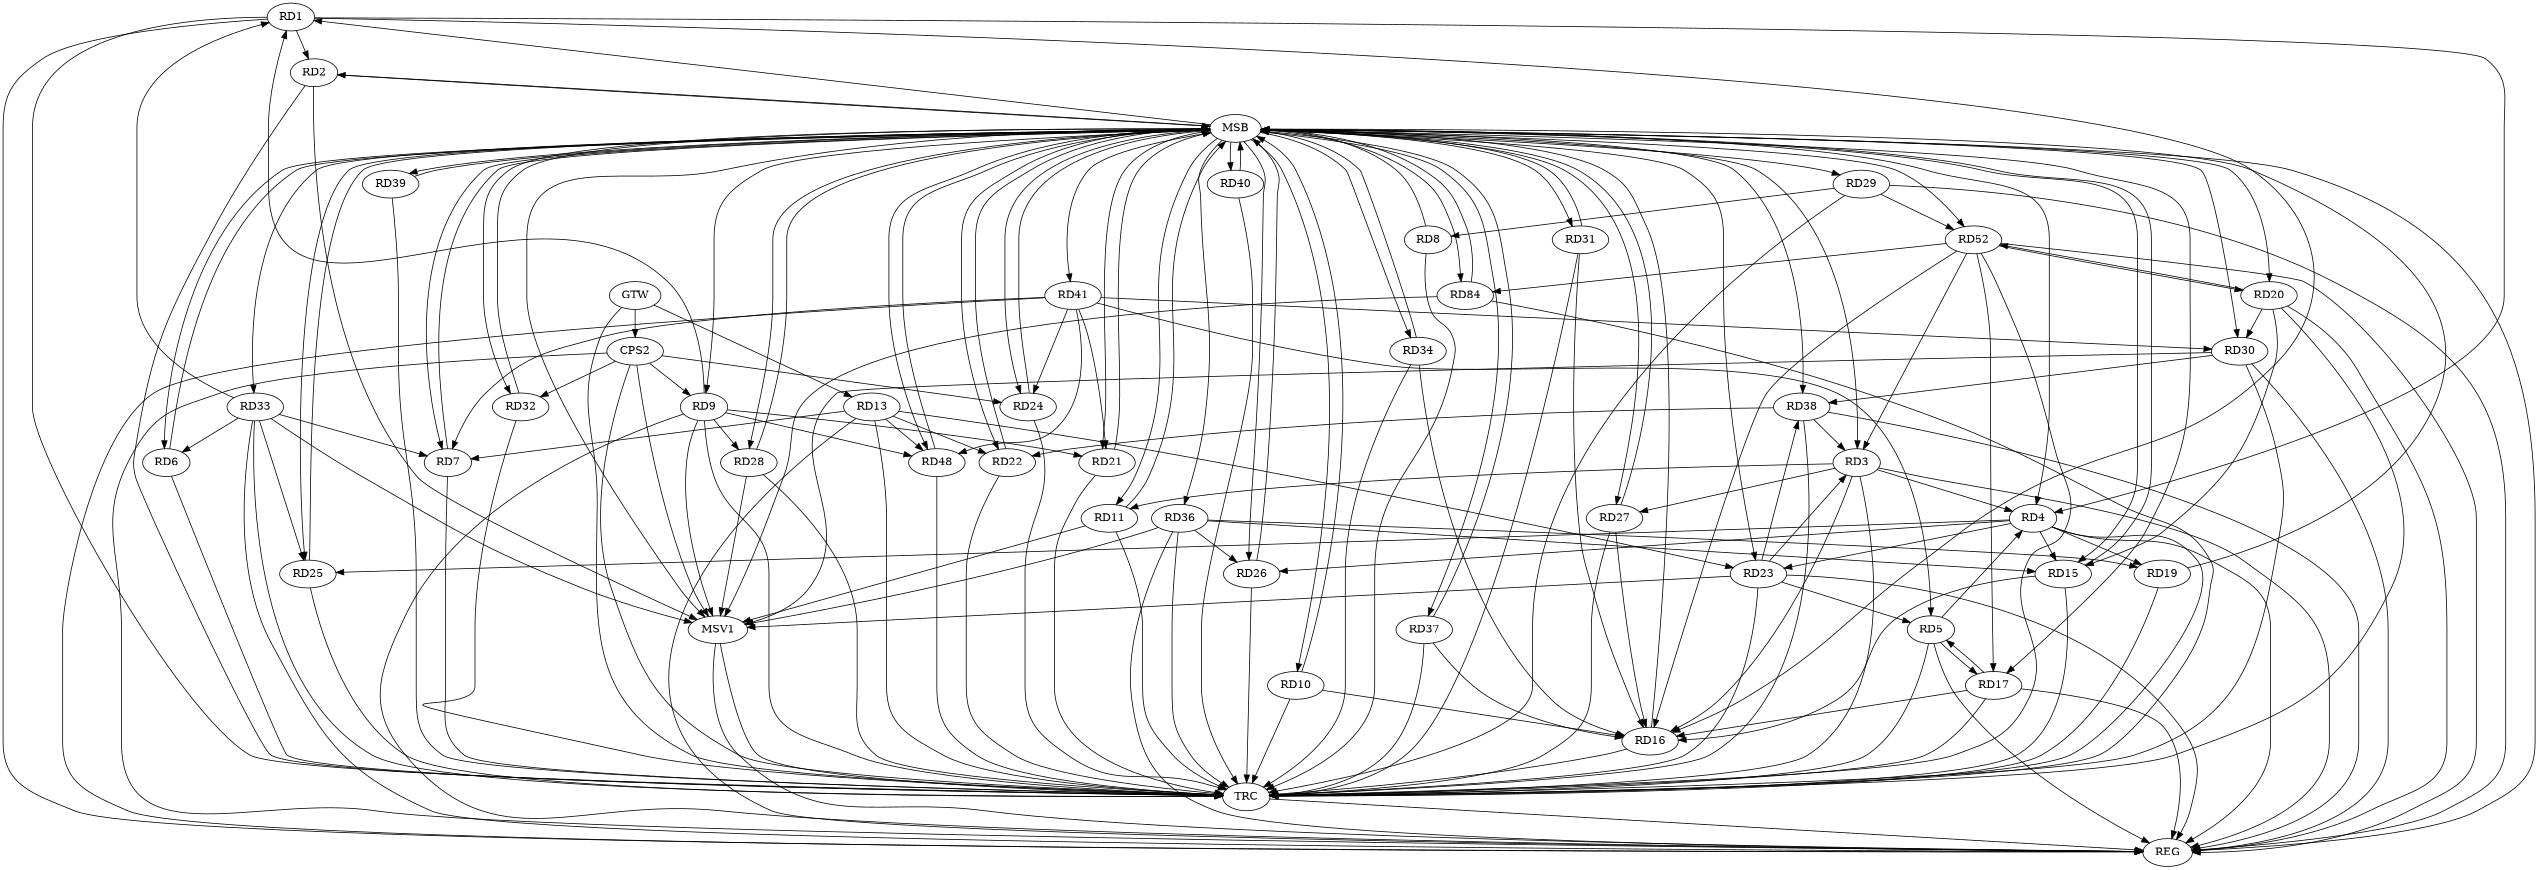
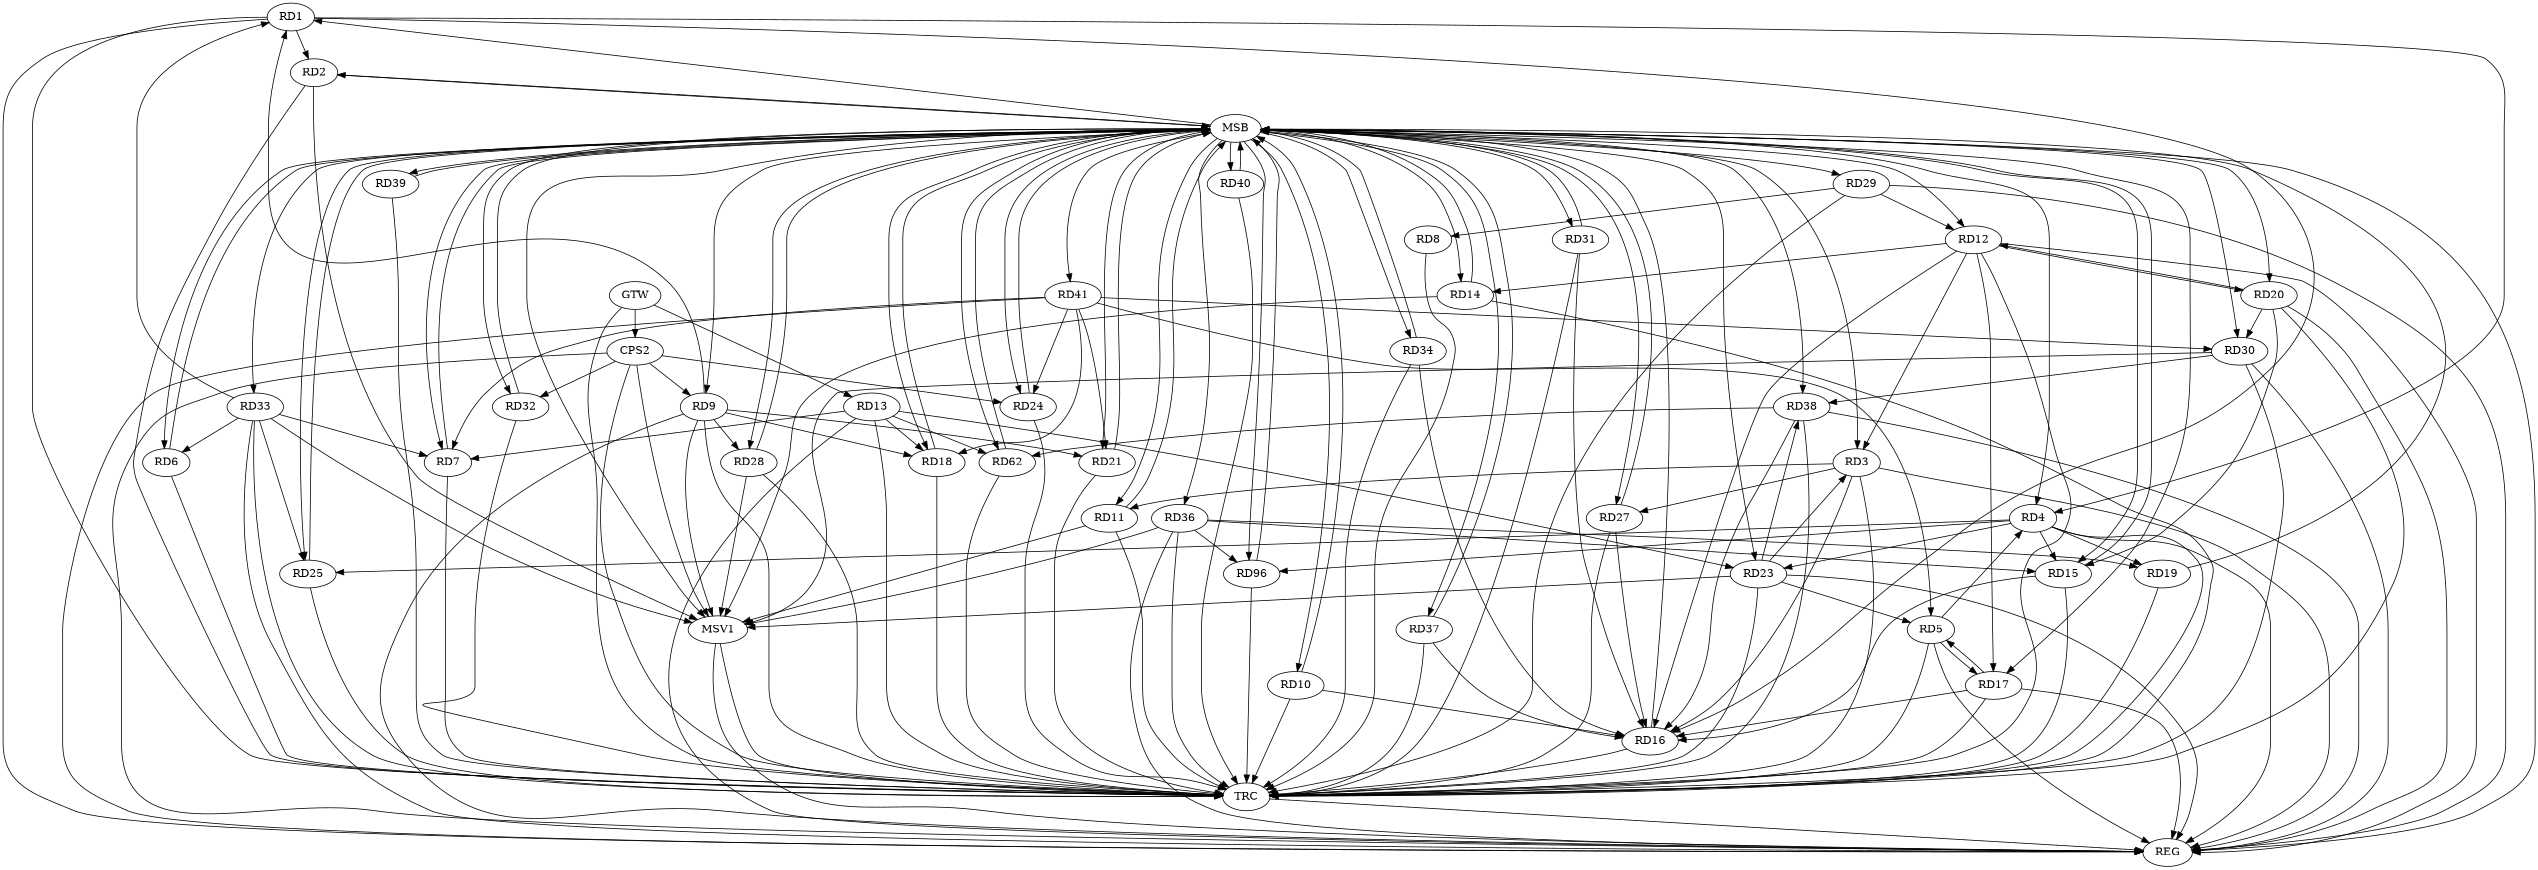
(1387, 164) -> none
(1973, 240) -> (1973, 240)
(1465, 296) -> (1465, 296)
(1827, 432) -> (1716, 585)
(937, 463) -> (937, 463)
(1007, 463) -> (1007, 463)
(1941, 489) -> none
(1252, 574) -> (1252, 574)
